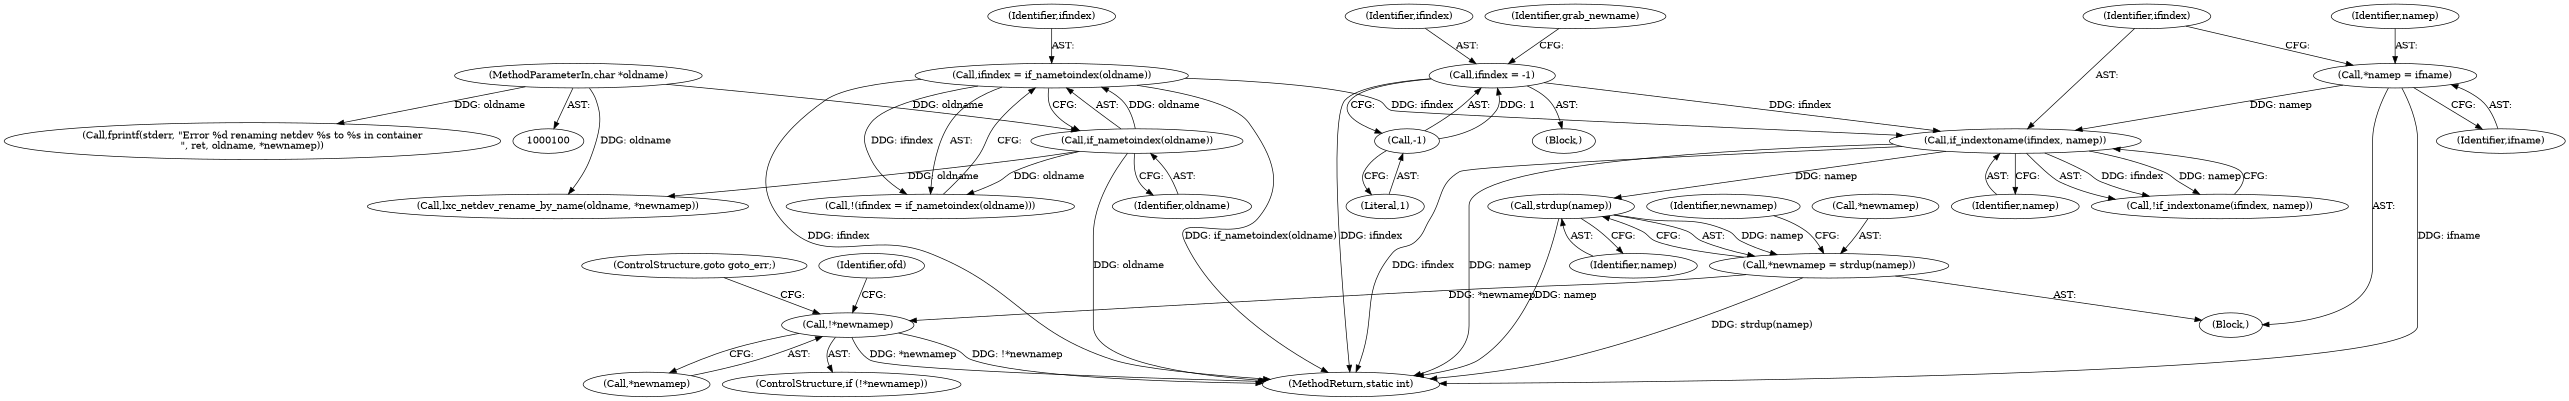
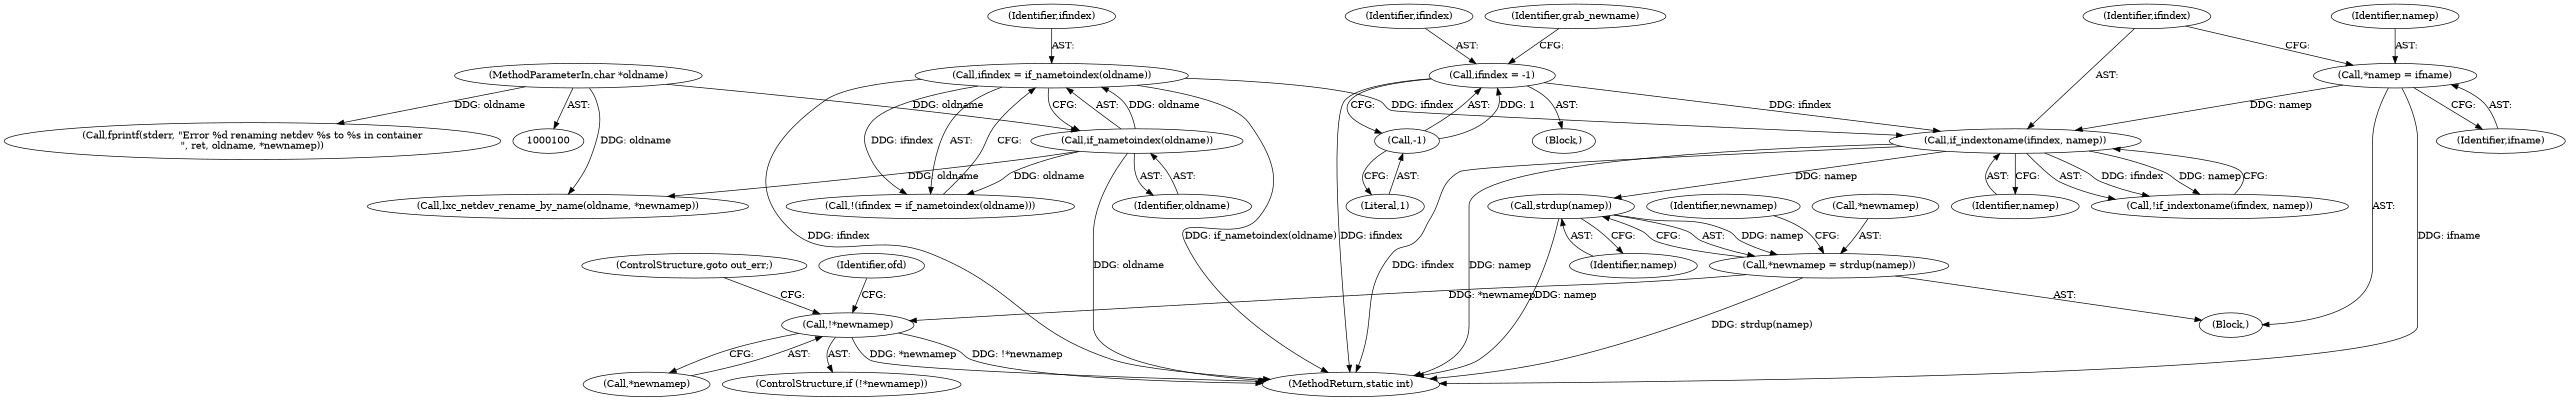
(1153, 177) -> (1153, 177)
(694, 266) -> (694, 266)
